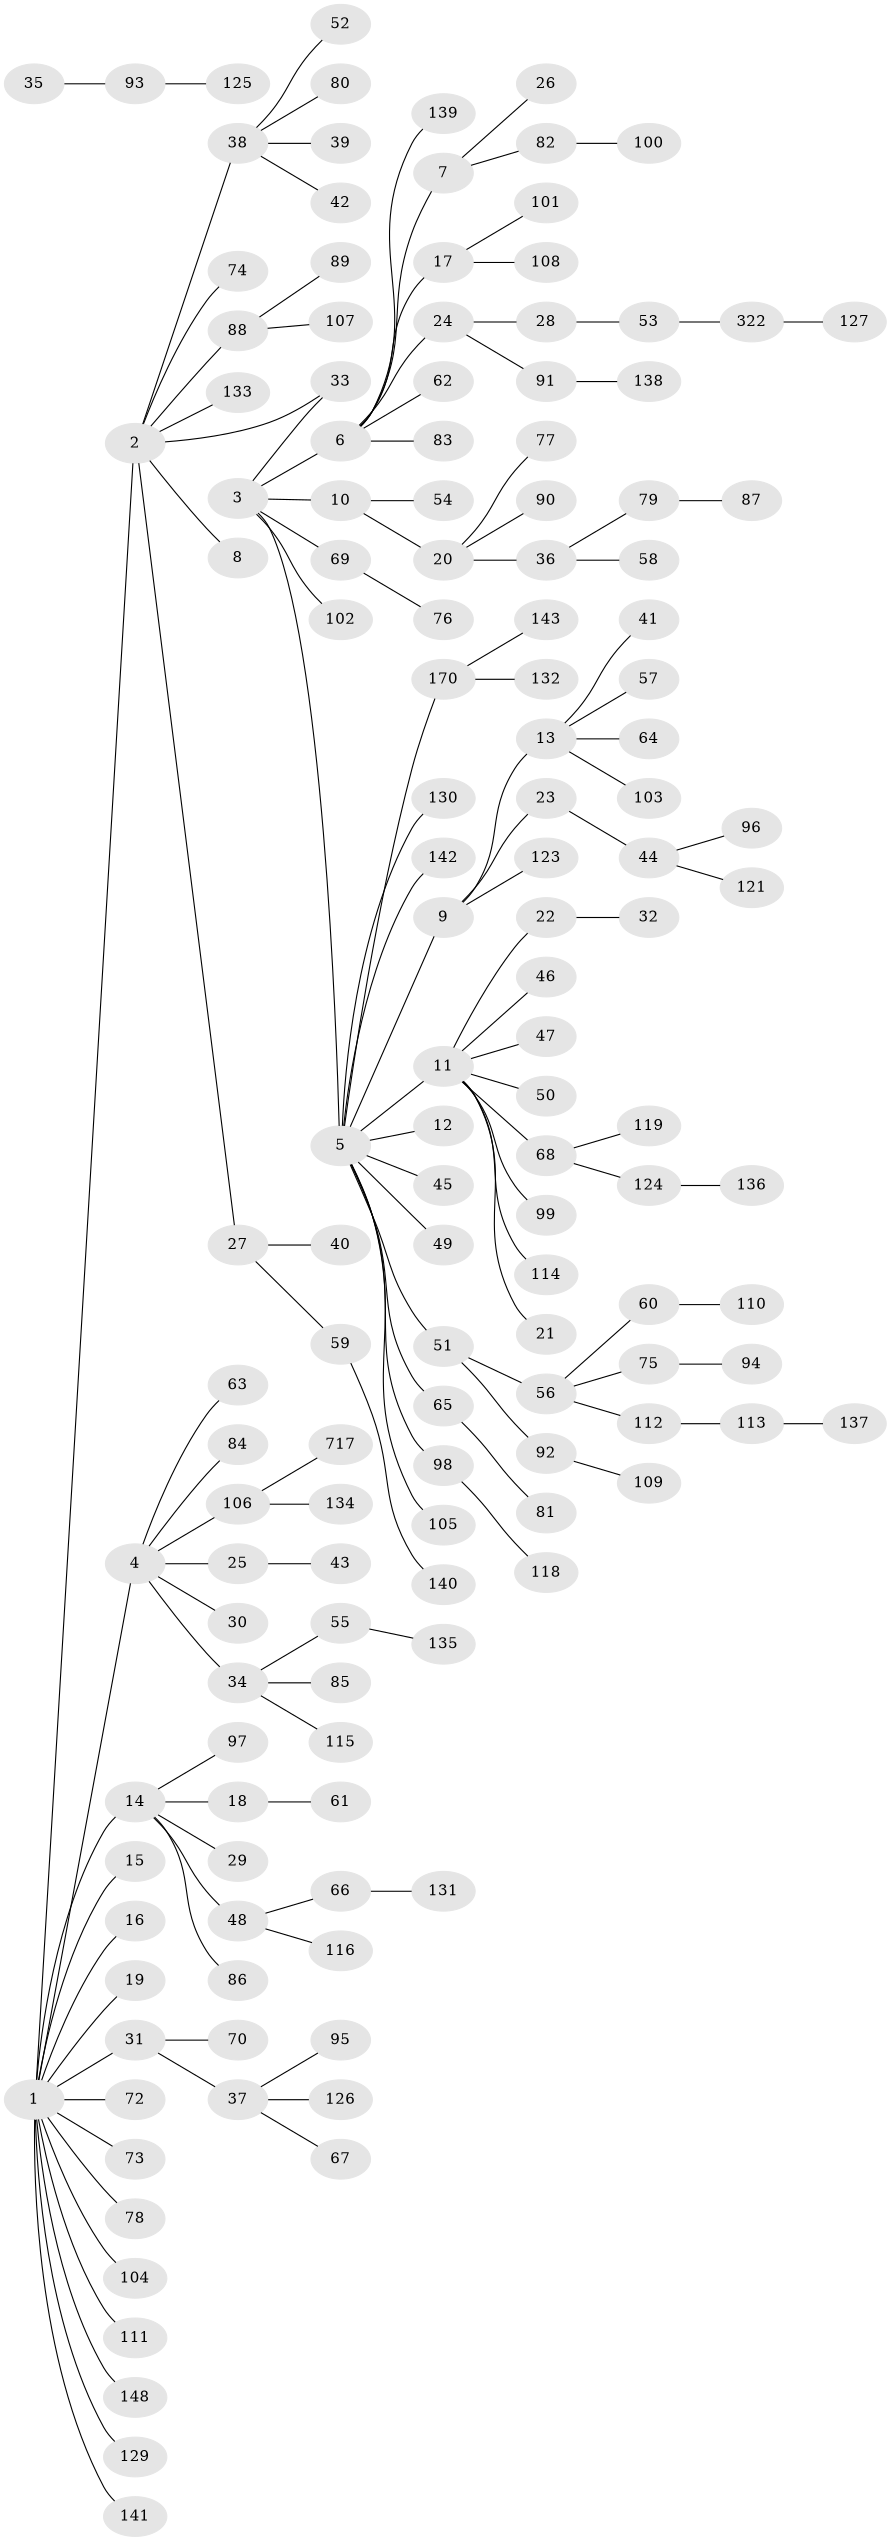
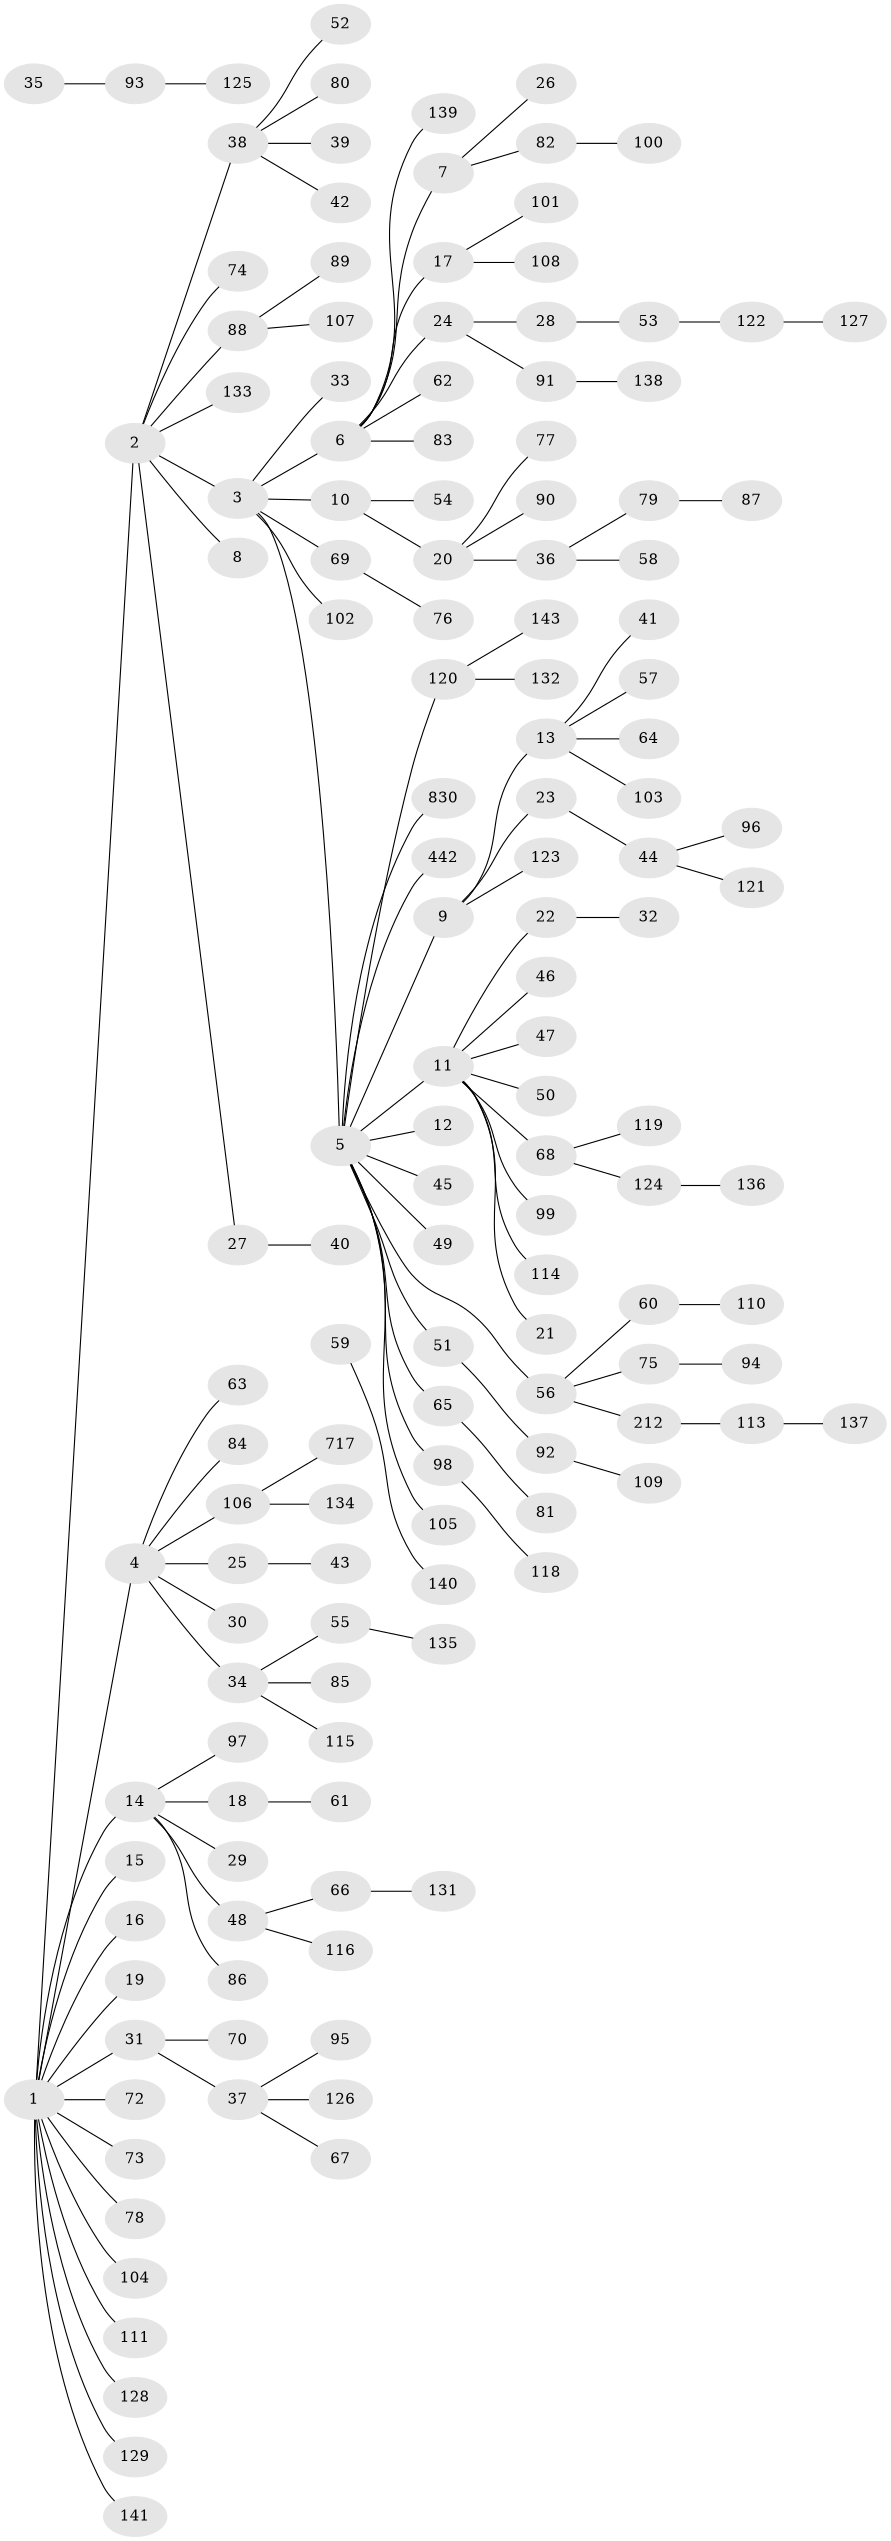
(752, 322) -> (752, 322)
(246, 429) -> (187, 471)
(444, 679) -> (444, 679)
(444, 798) -> (444, 798)
(444, 858) -> (444, 858)
(289, 1295) -> none
(495, 1370) -> (423, 1285)
(649, 1424) -> (649, 1424)
(135, 2397) -> (135, 2397)
